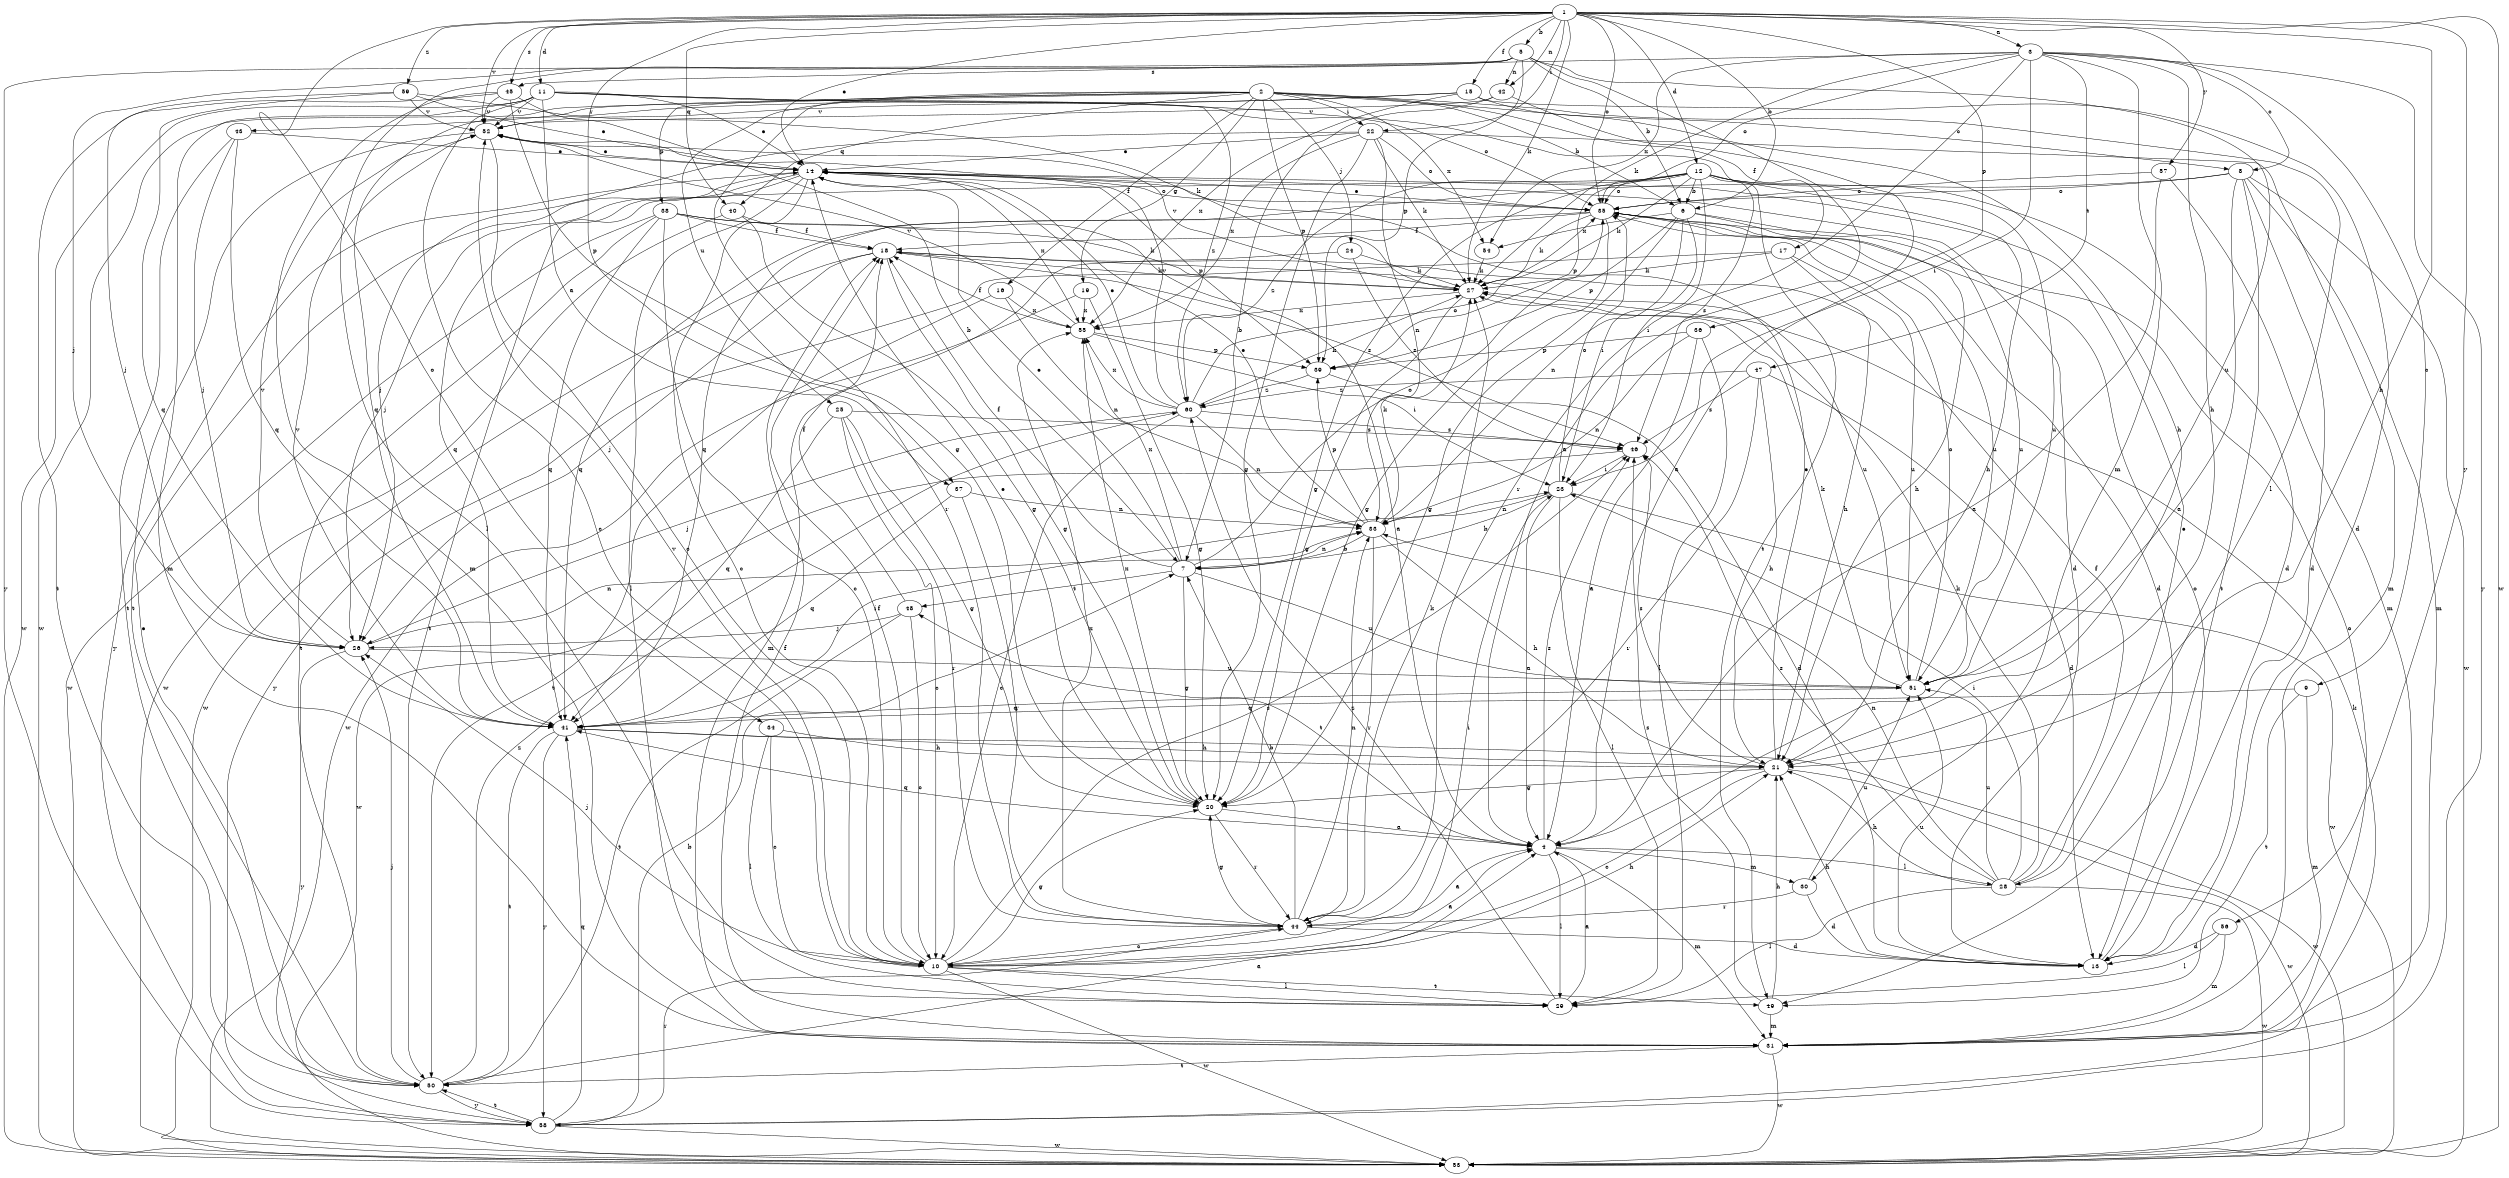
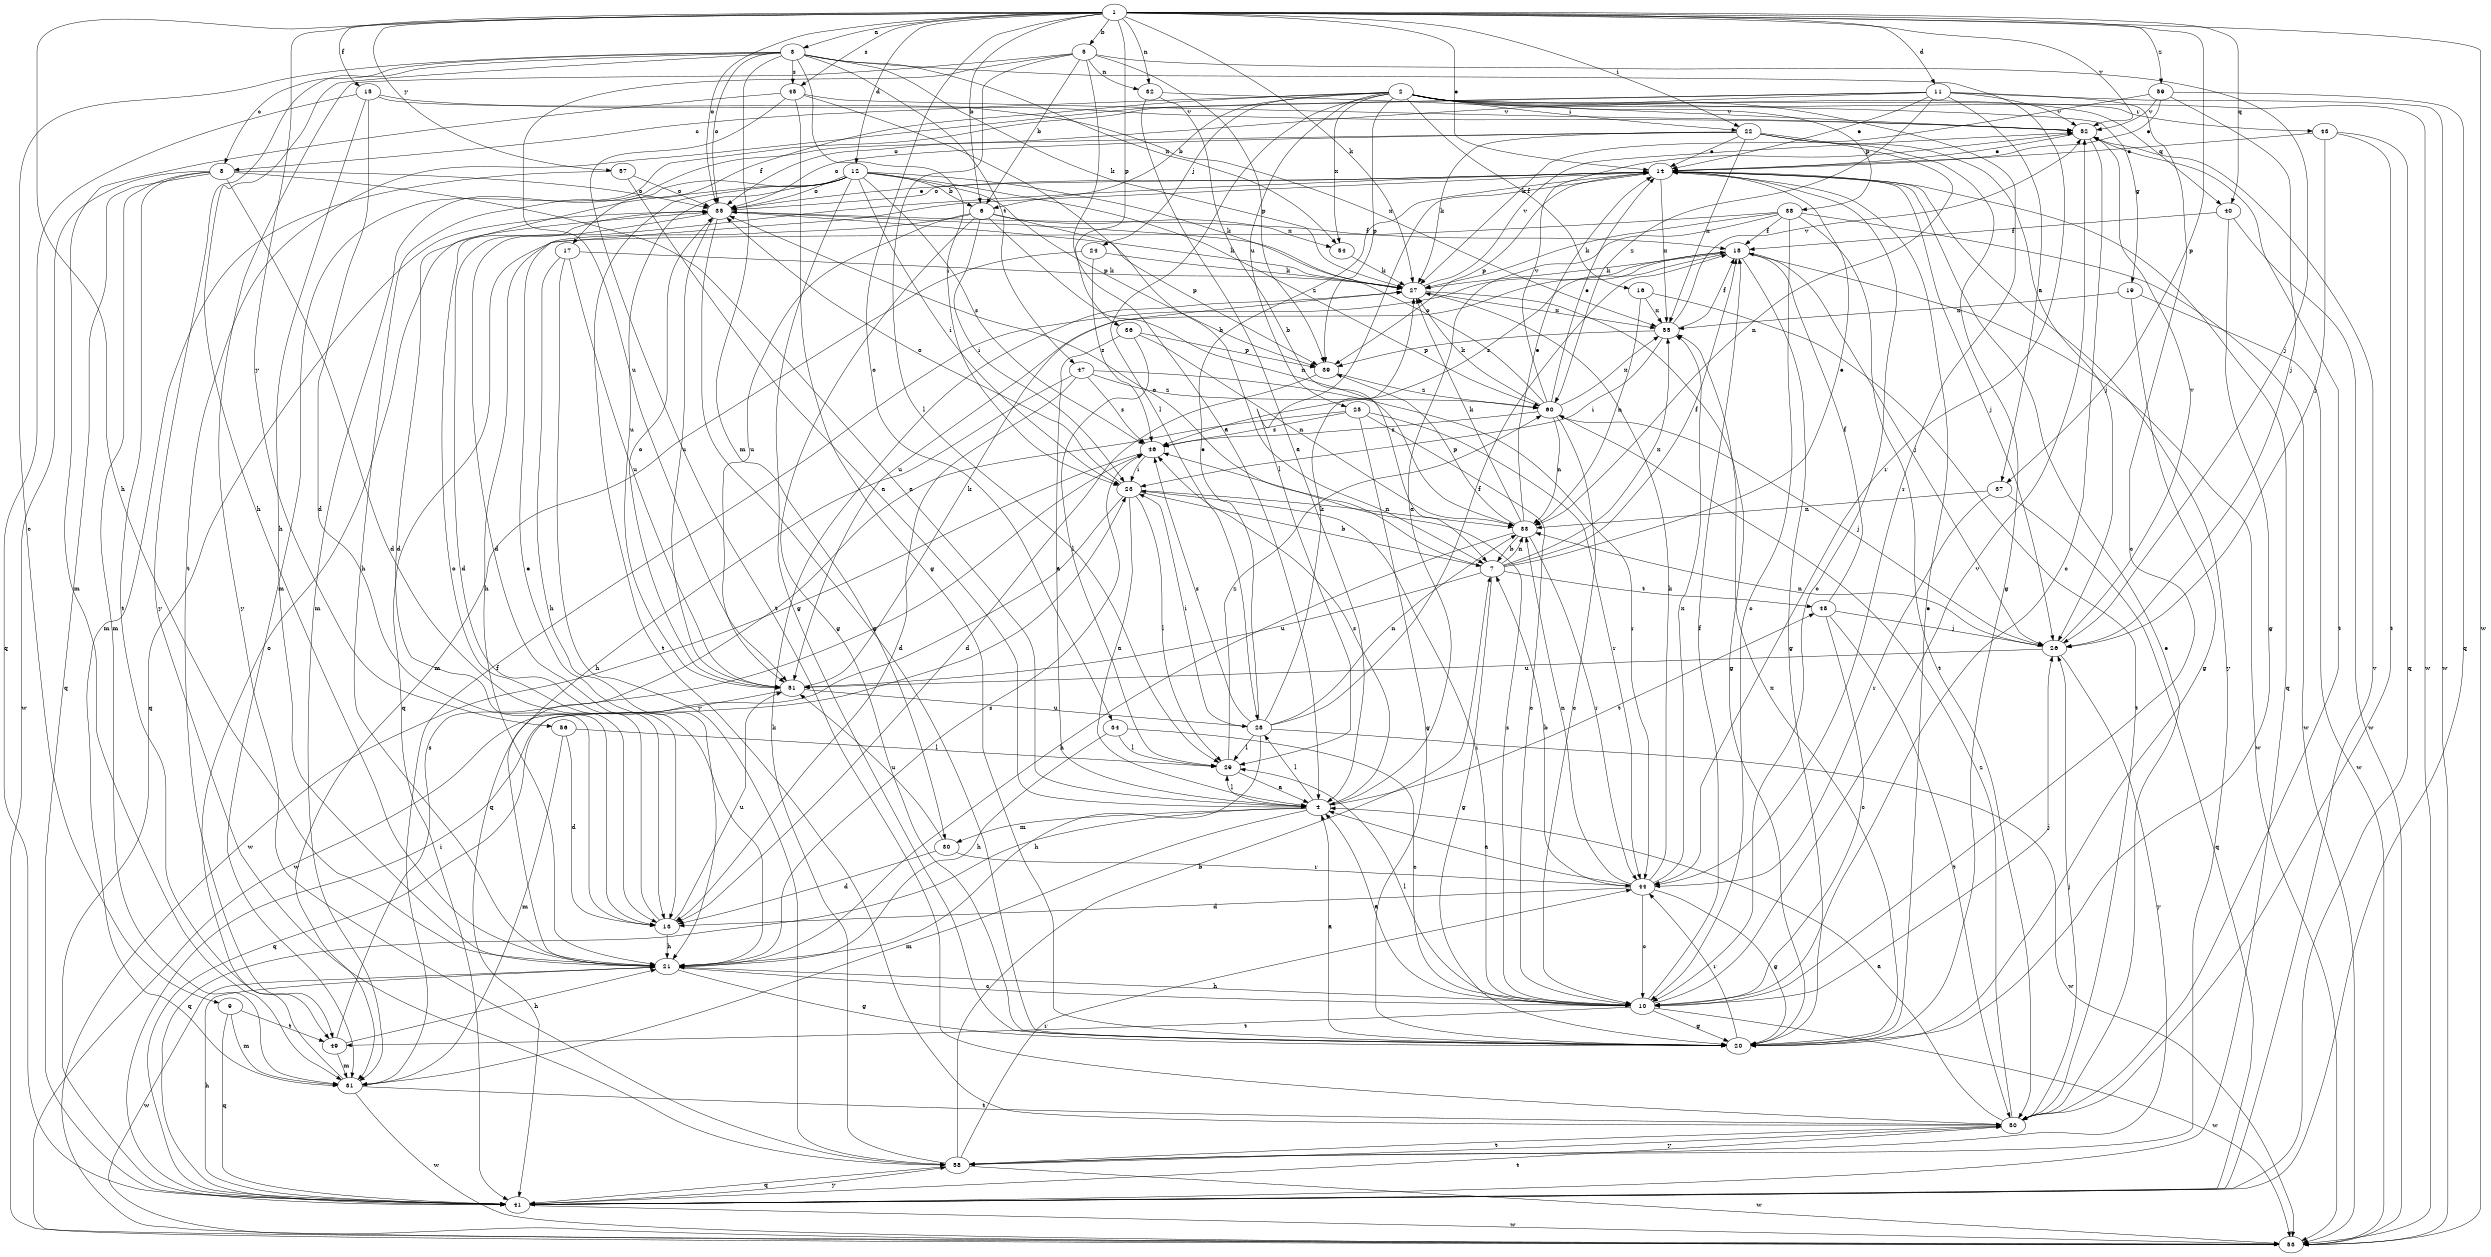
(1502, 92) -> (1150, 92)
(1986, 768) -> (1024, 708)
